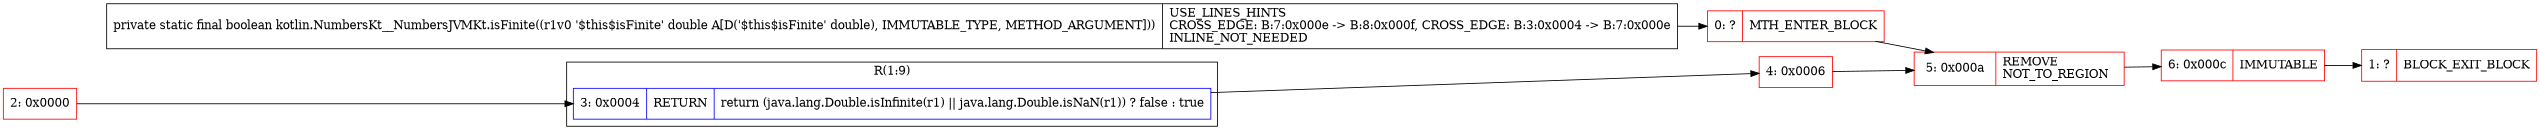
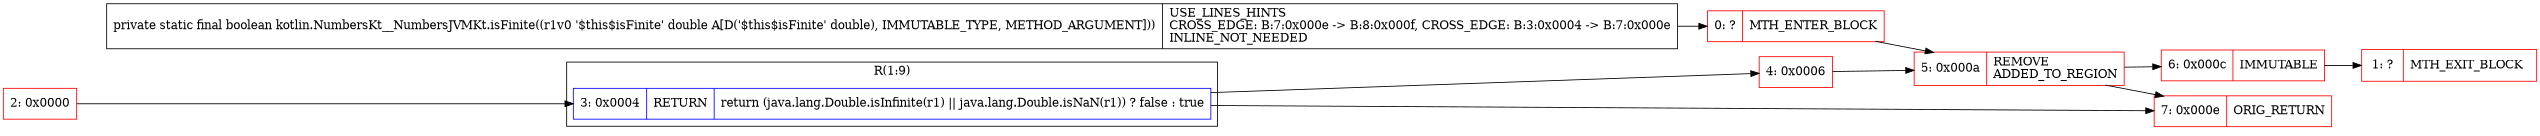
(2467, 65) -> (2467, 65)
(2055, 75) -> (2055, 75)
none -> (2243, 111)
